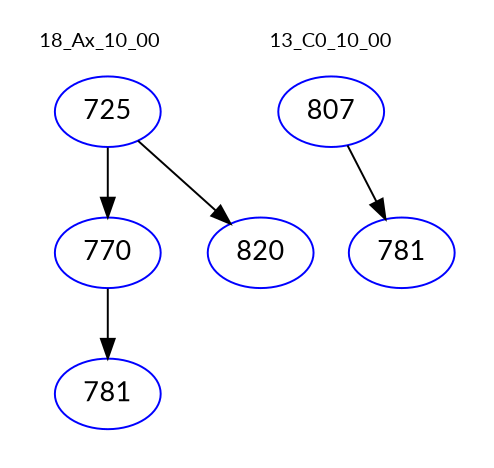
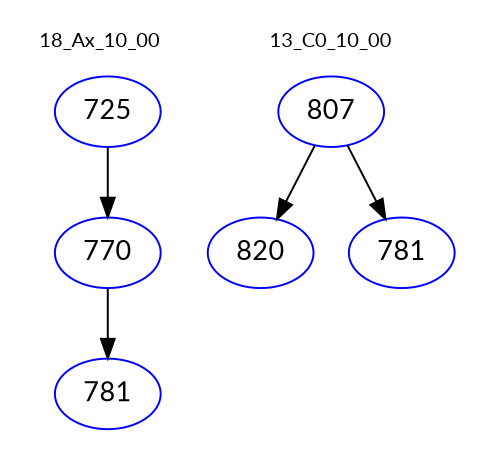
(163, 163) -> (300, 173)
